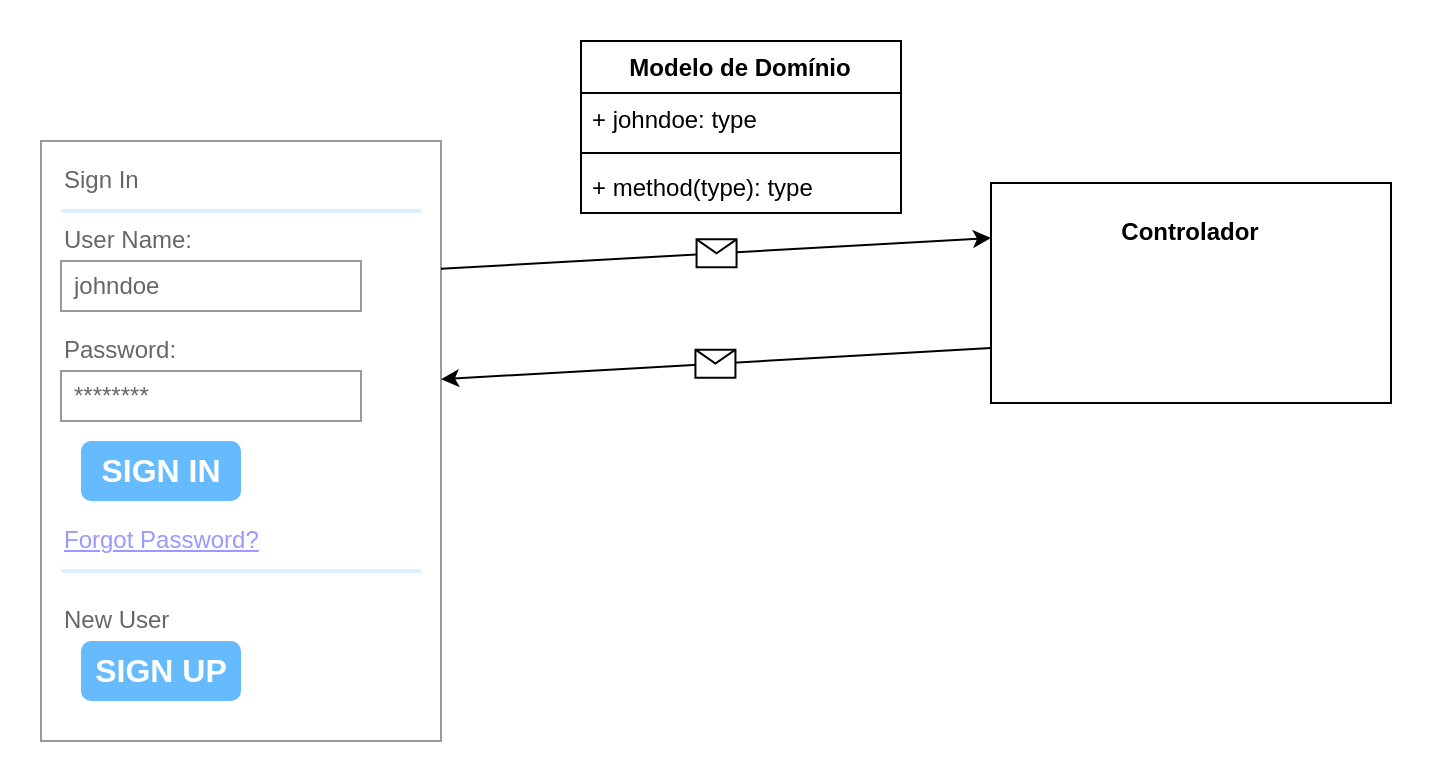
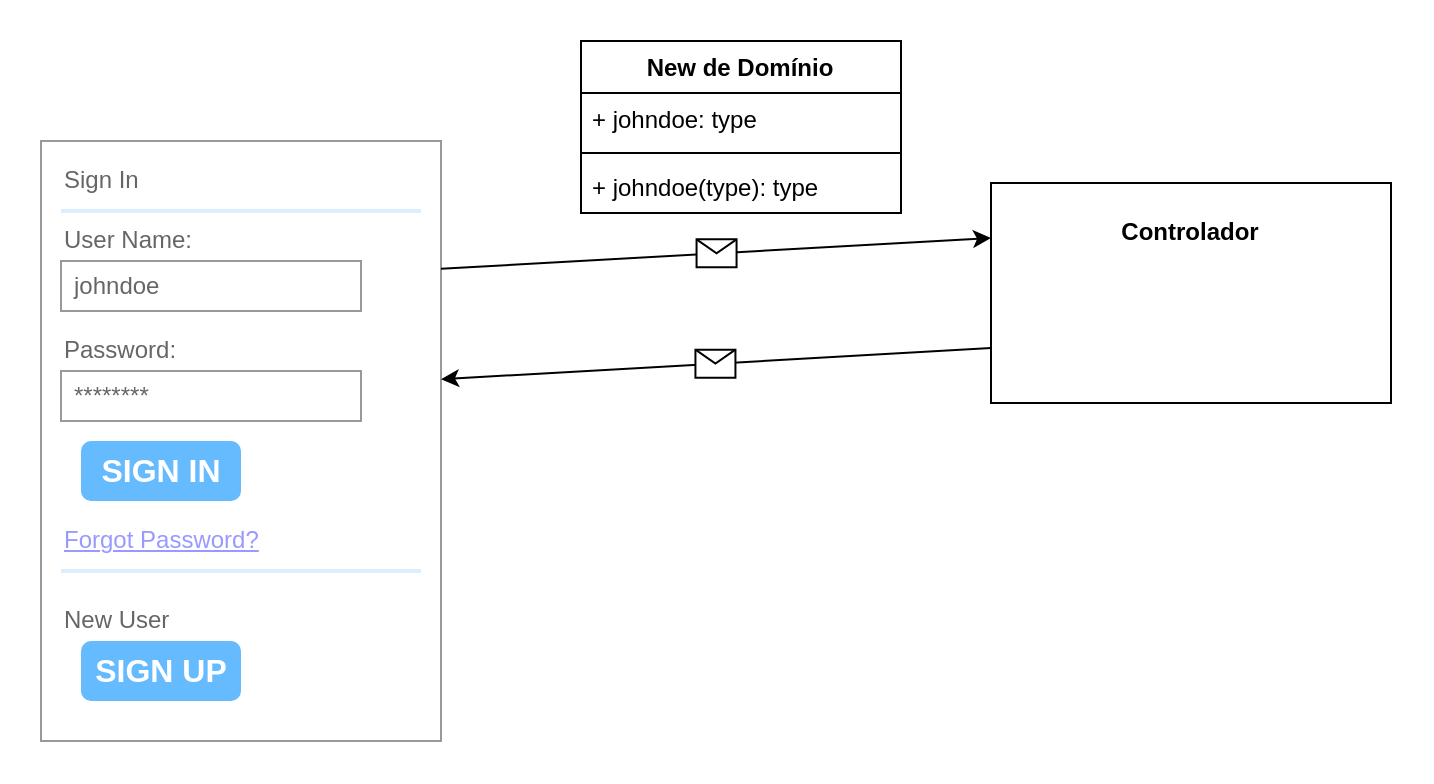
(740, 68) -> (740, 68)
(717, 188) -> (724, 188)
